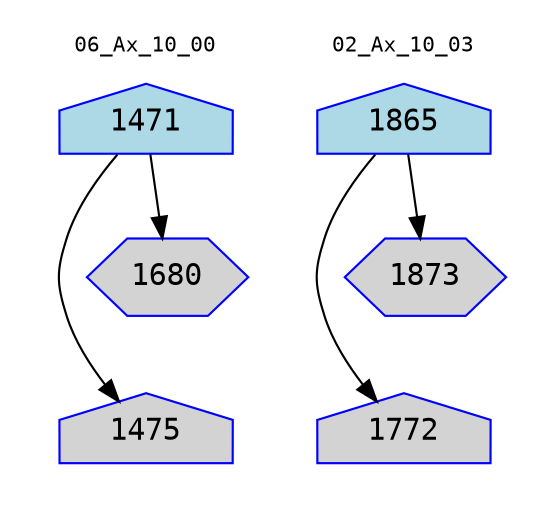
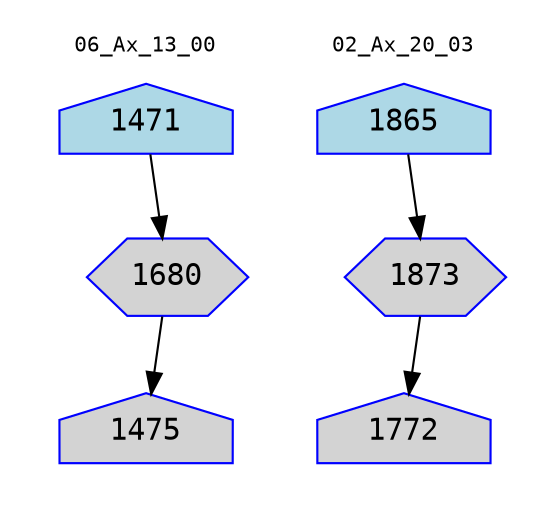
(146, 46) -> (146, 46)
(404, 46) -> (404, 46)
(60, 268) -> (158, 344)
(317, 268) -> (416, 344)
